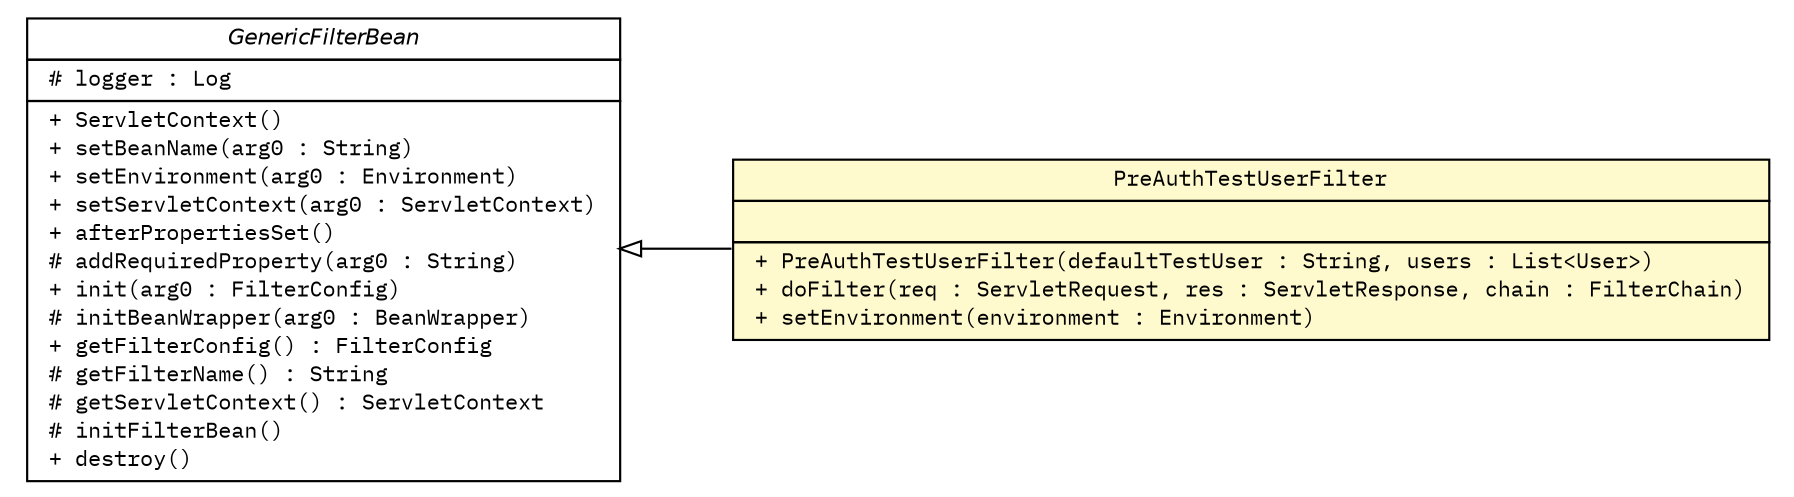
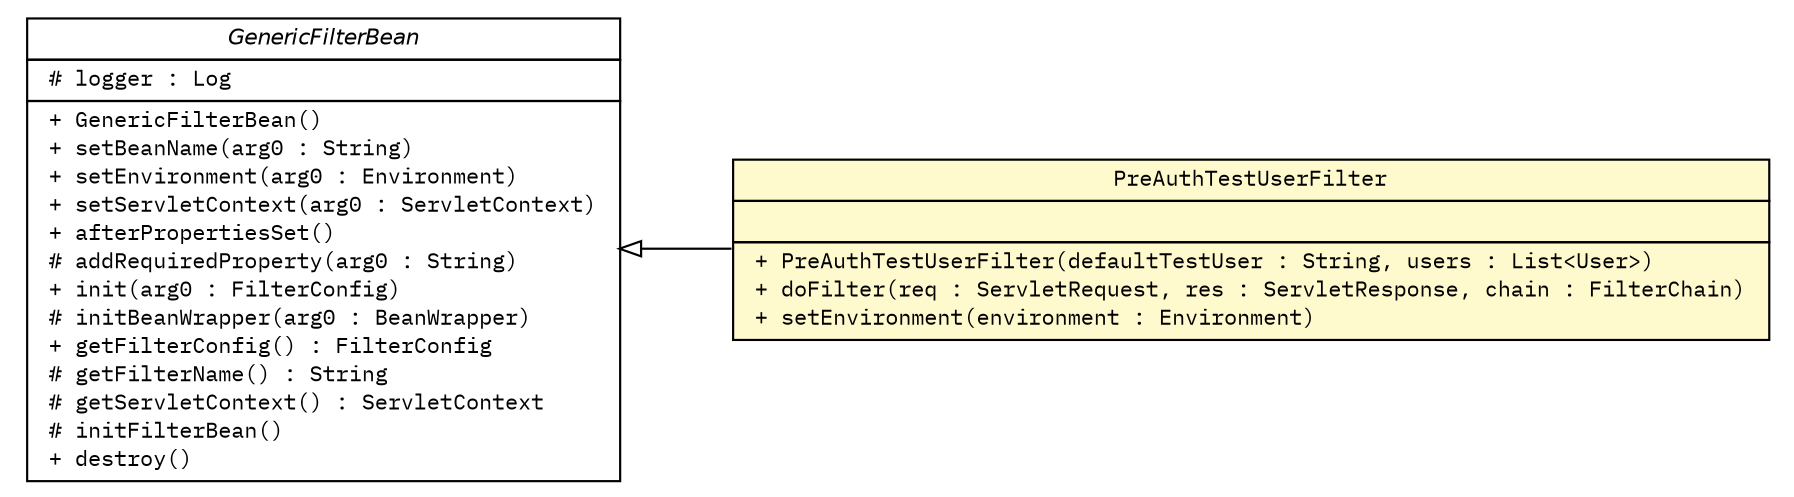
(167, 121) -> (187, 121)
